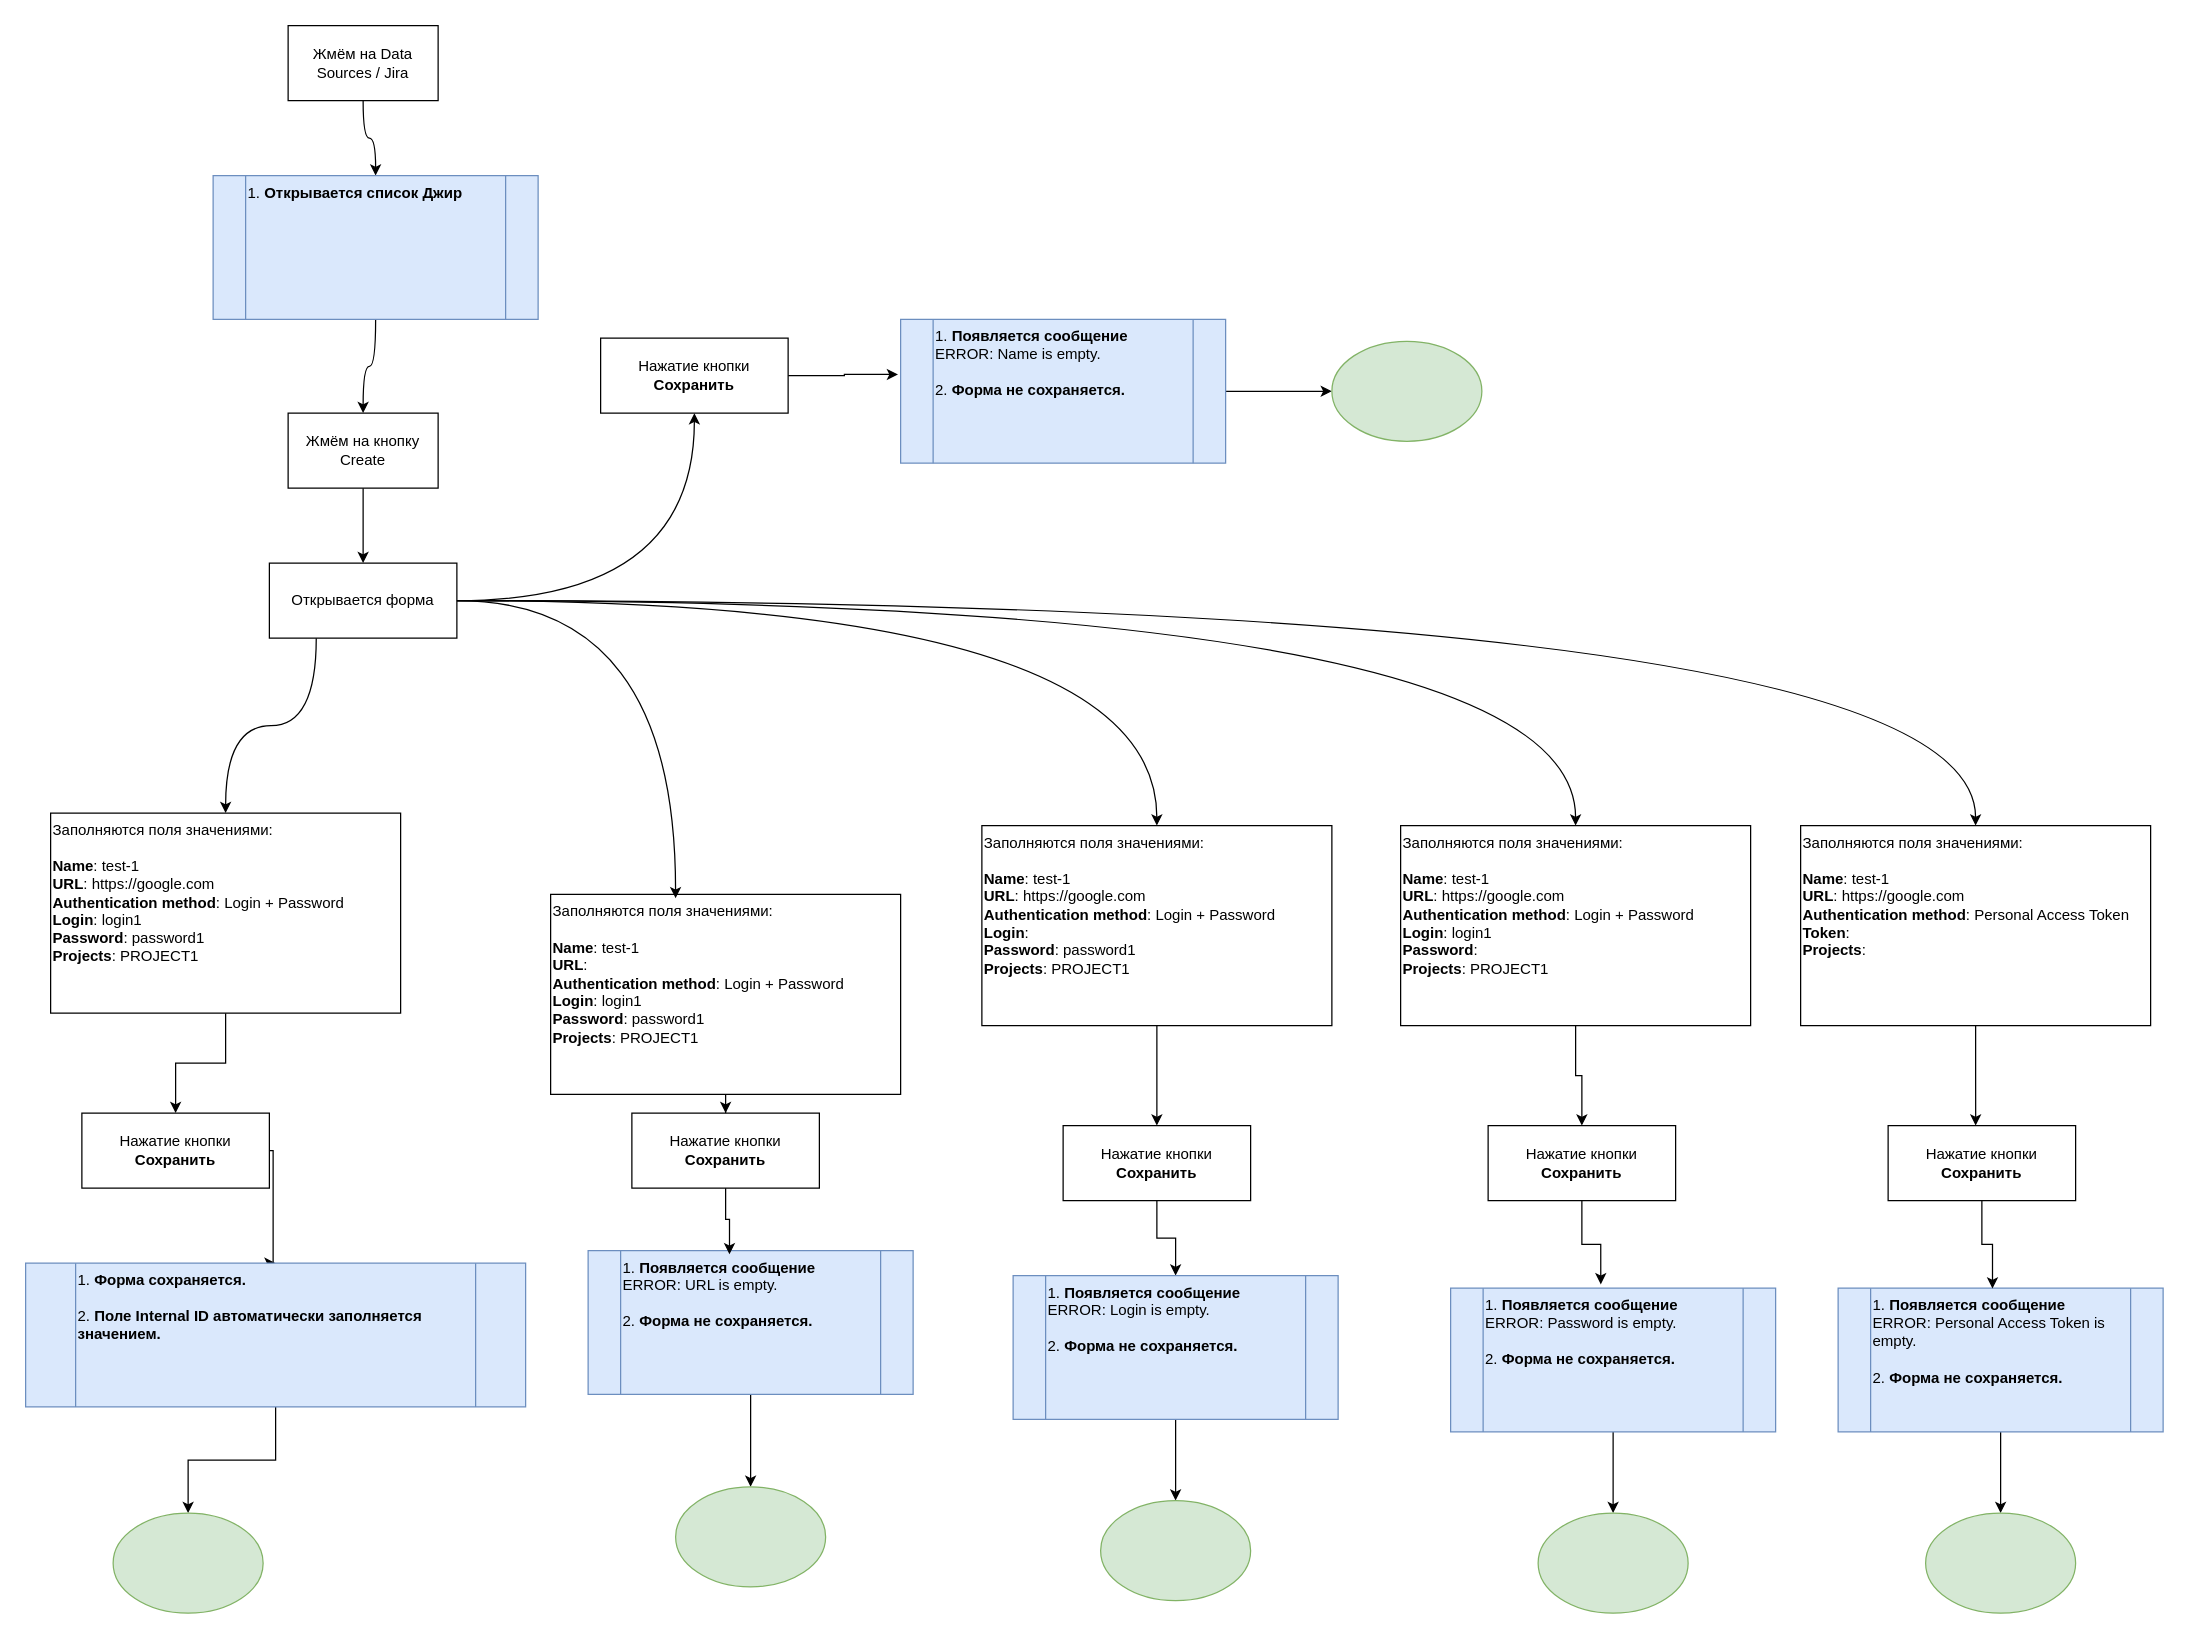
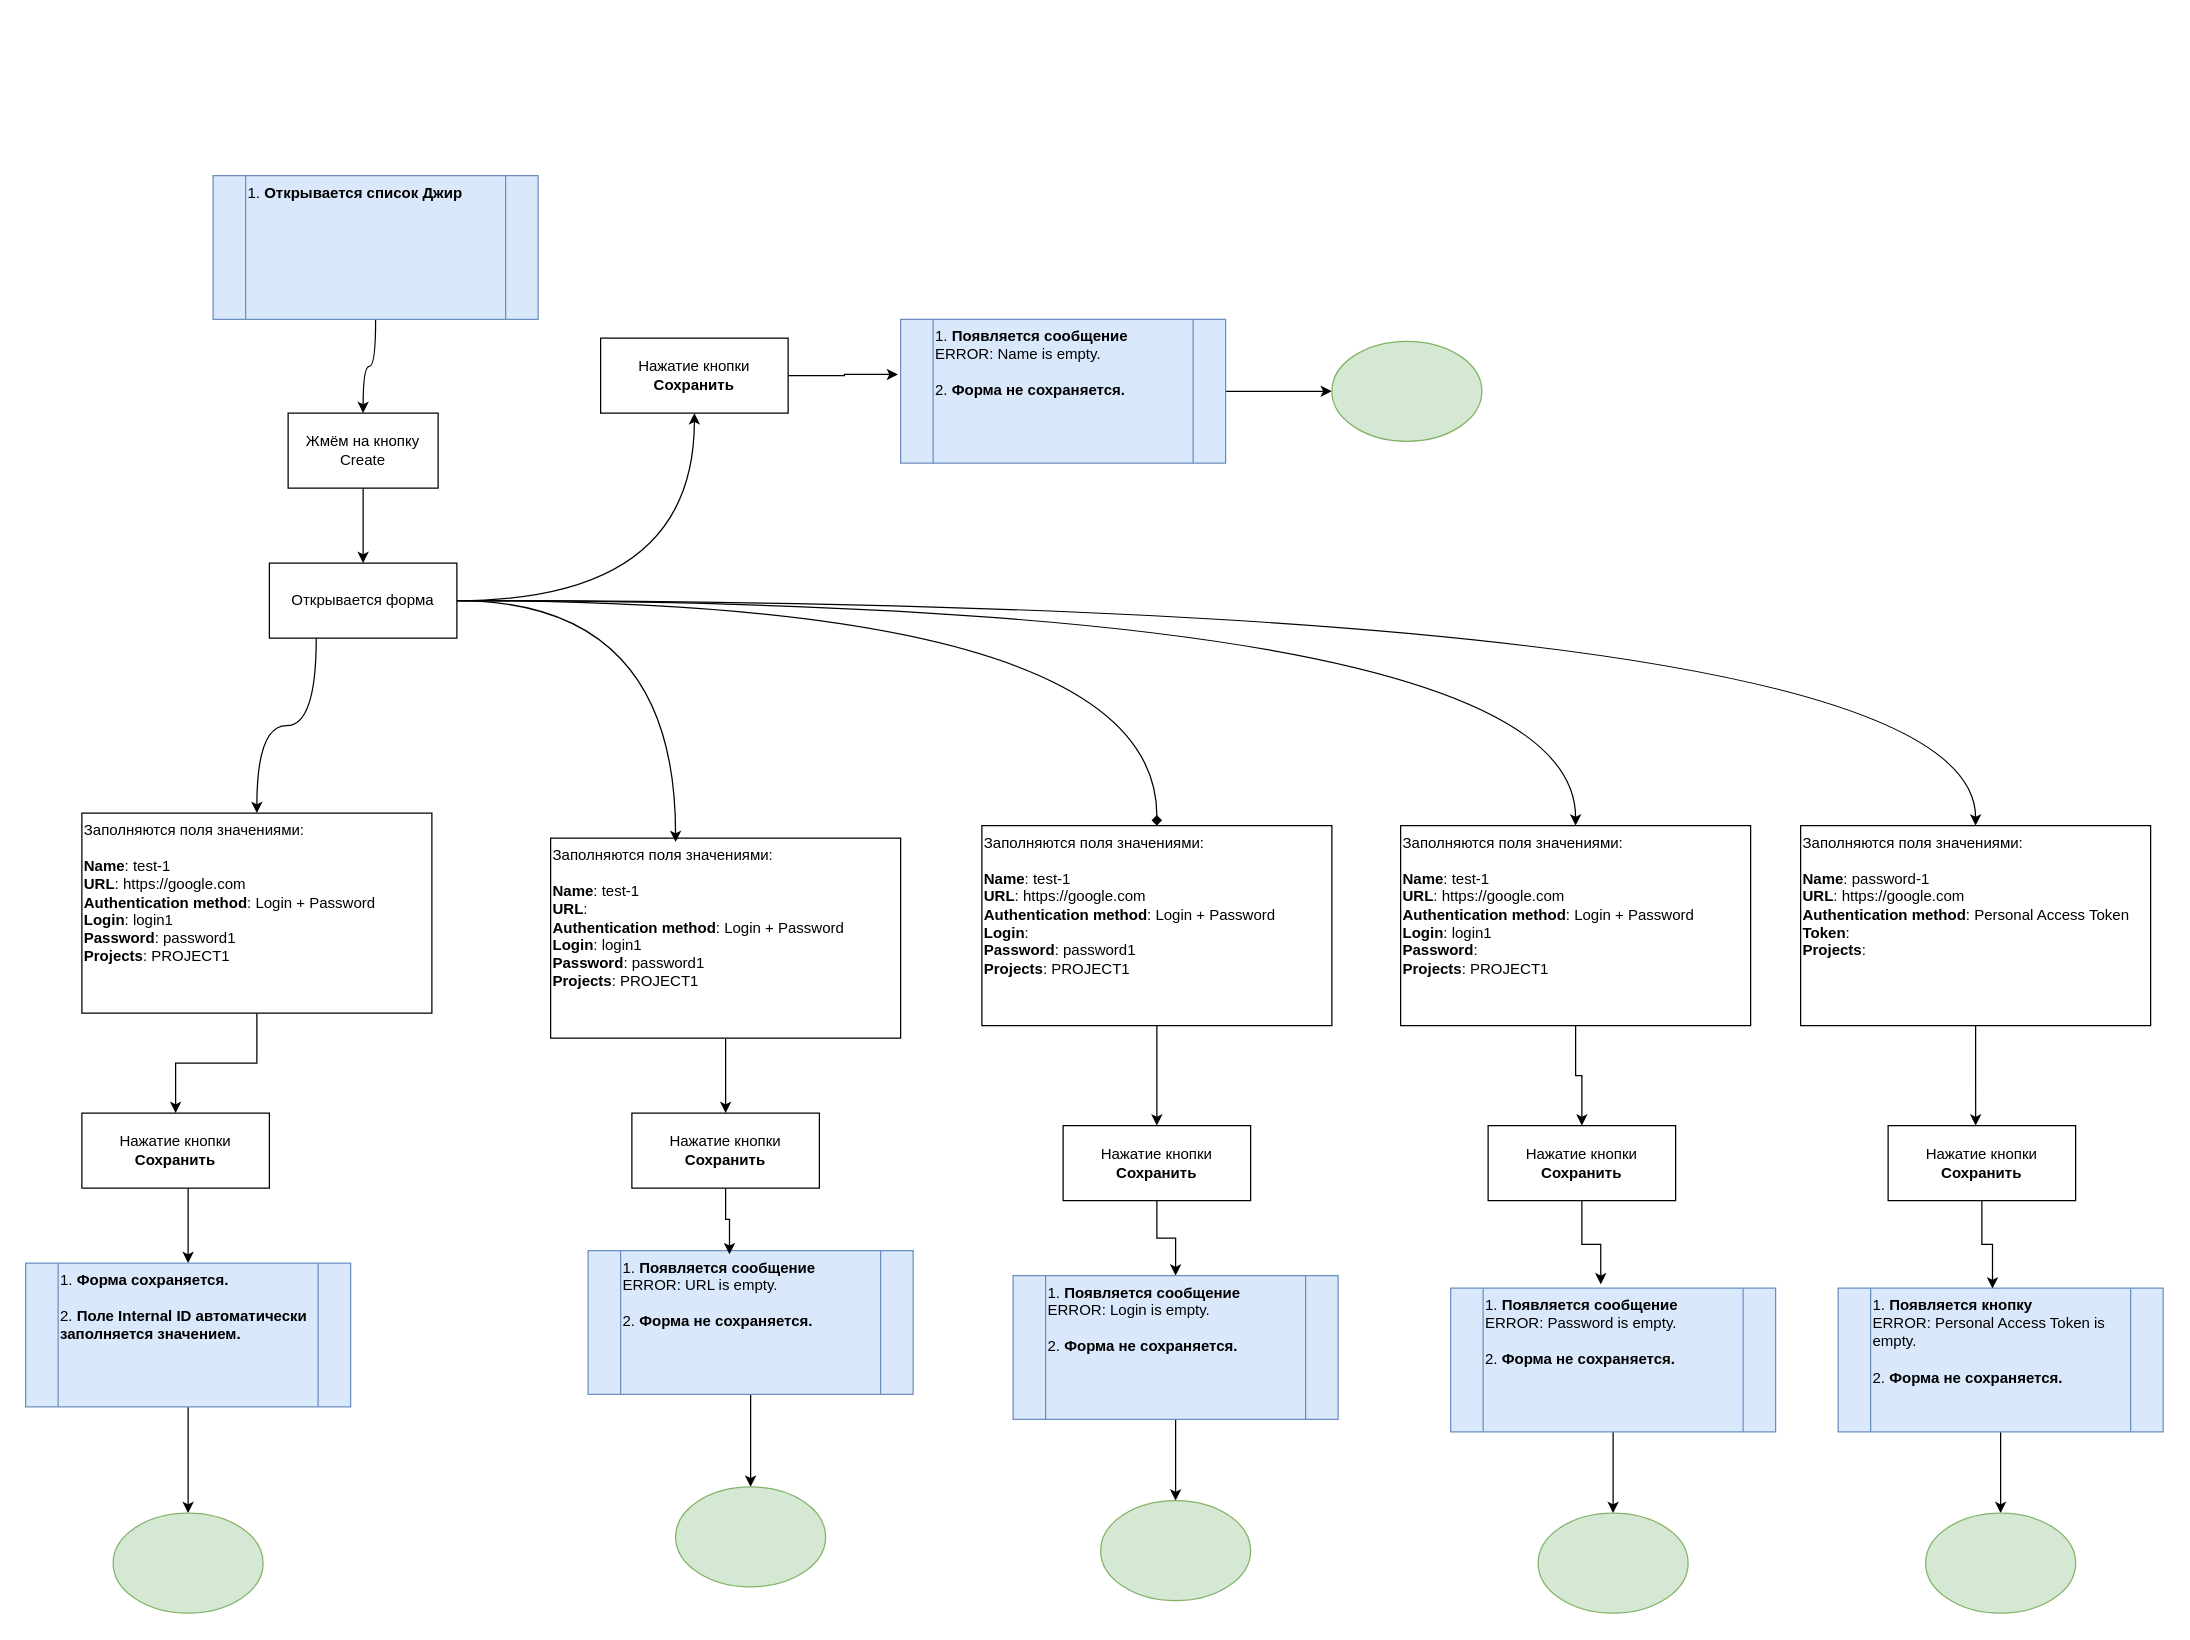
(363, 63) -> none
(366, 135) -> none
(1157, 816) -> (1157, 815)
(1972, 888) -> (1972, 888)
(226, 913) -> (257, 913)
(726, 994) -> (726, 938)
(2002, 1333) -> (2002, 1333)
(276, 1335) -> (188, 1335)
